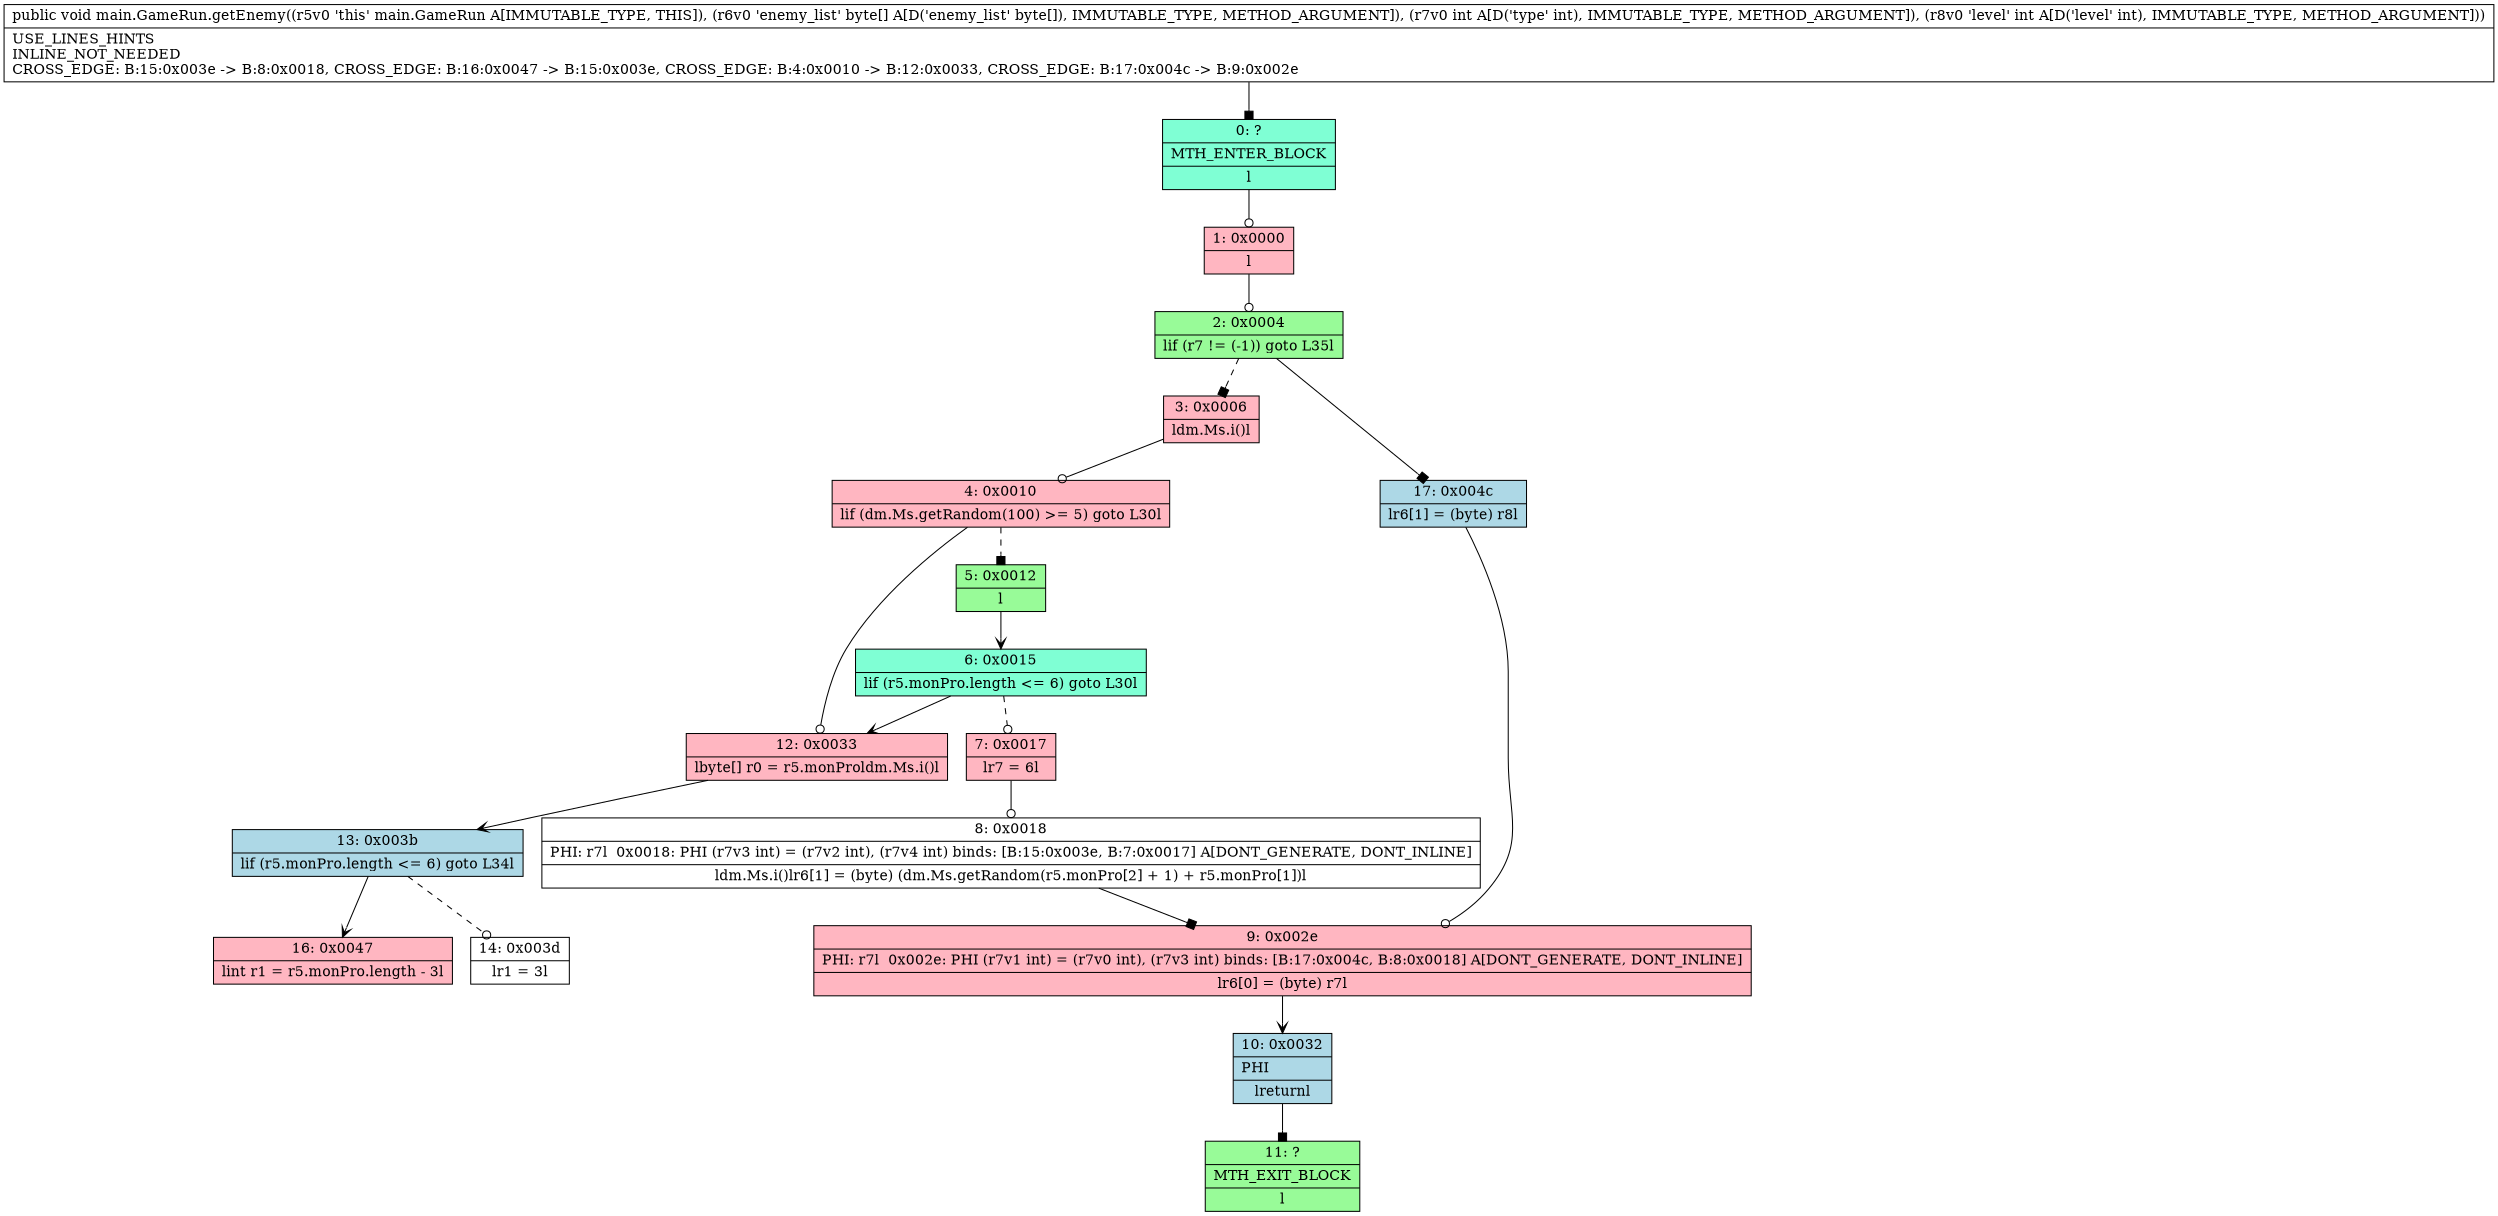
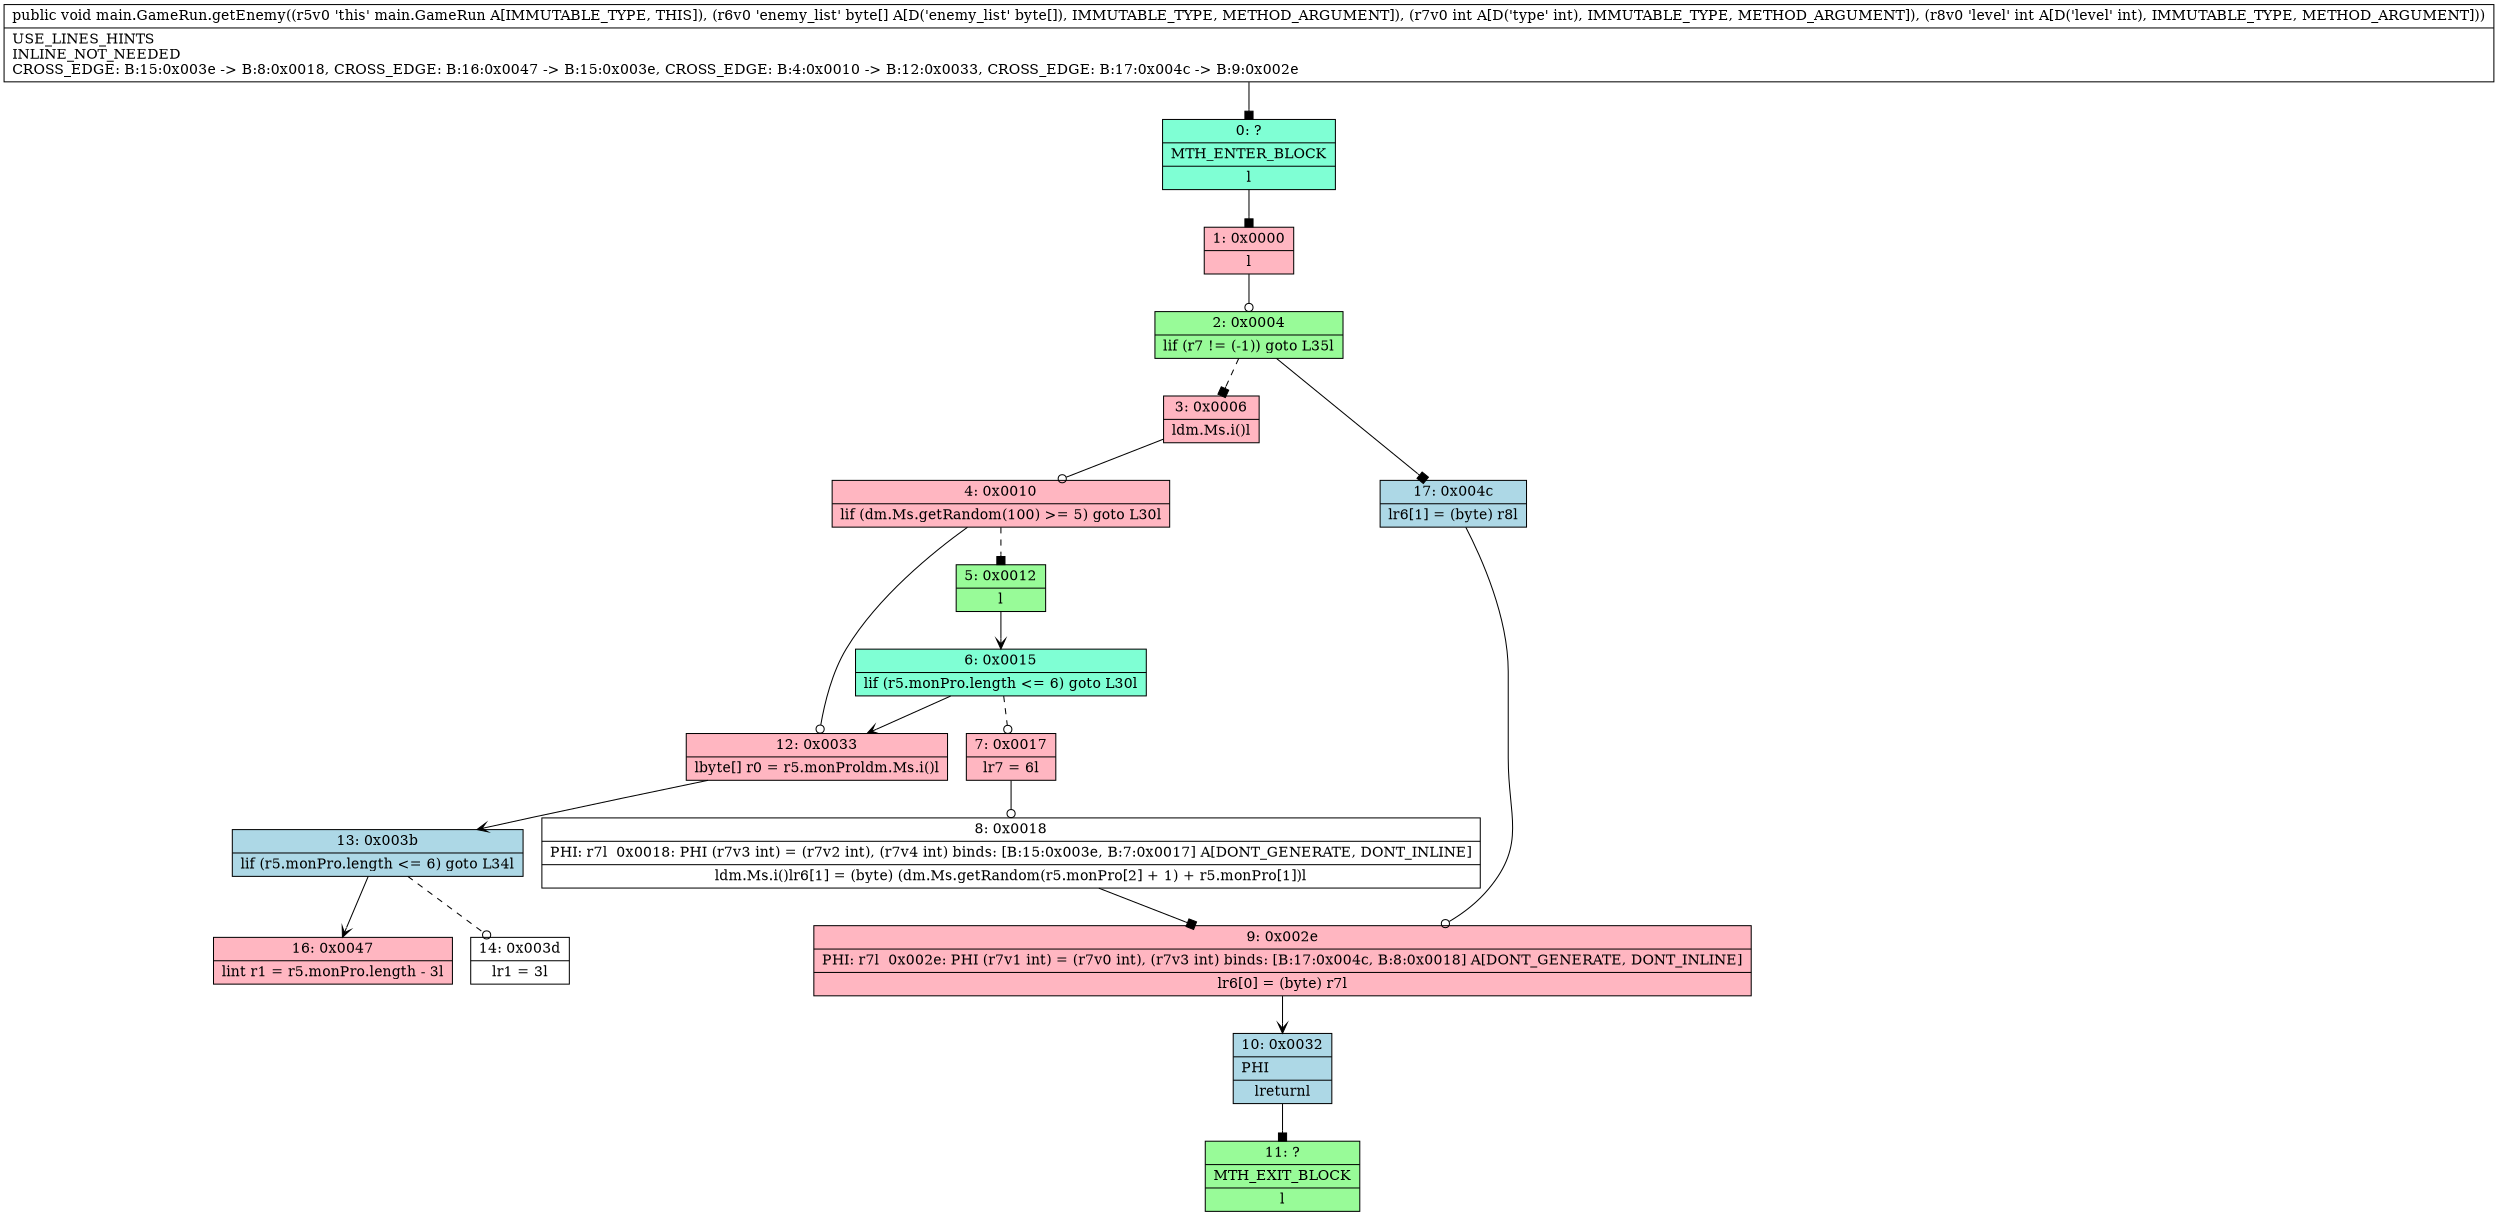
(1249, 204) -> (1249, 203)
